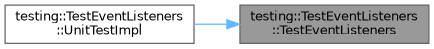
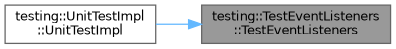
(100, 24) -> (80, 24)
